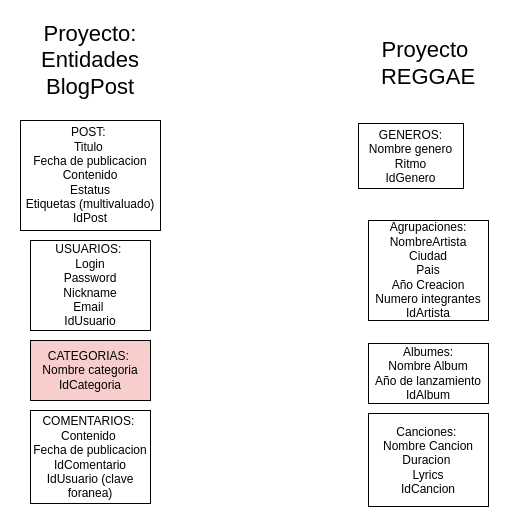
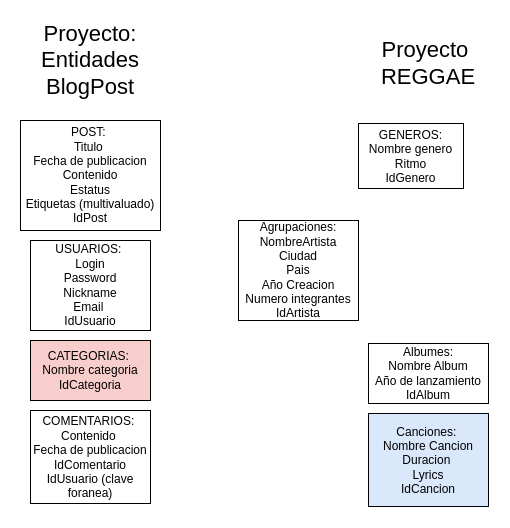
(429, 271) -> (299, 271)
(429, 460) -> (429, 460)
